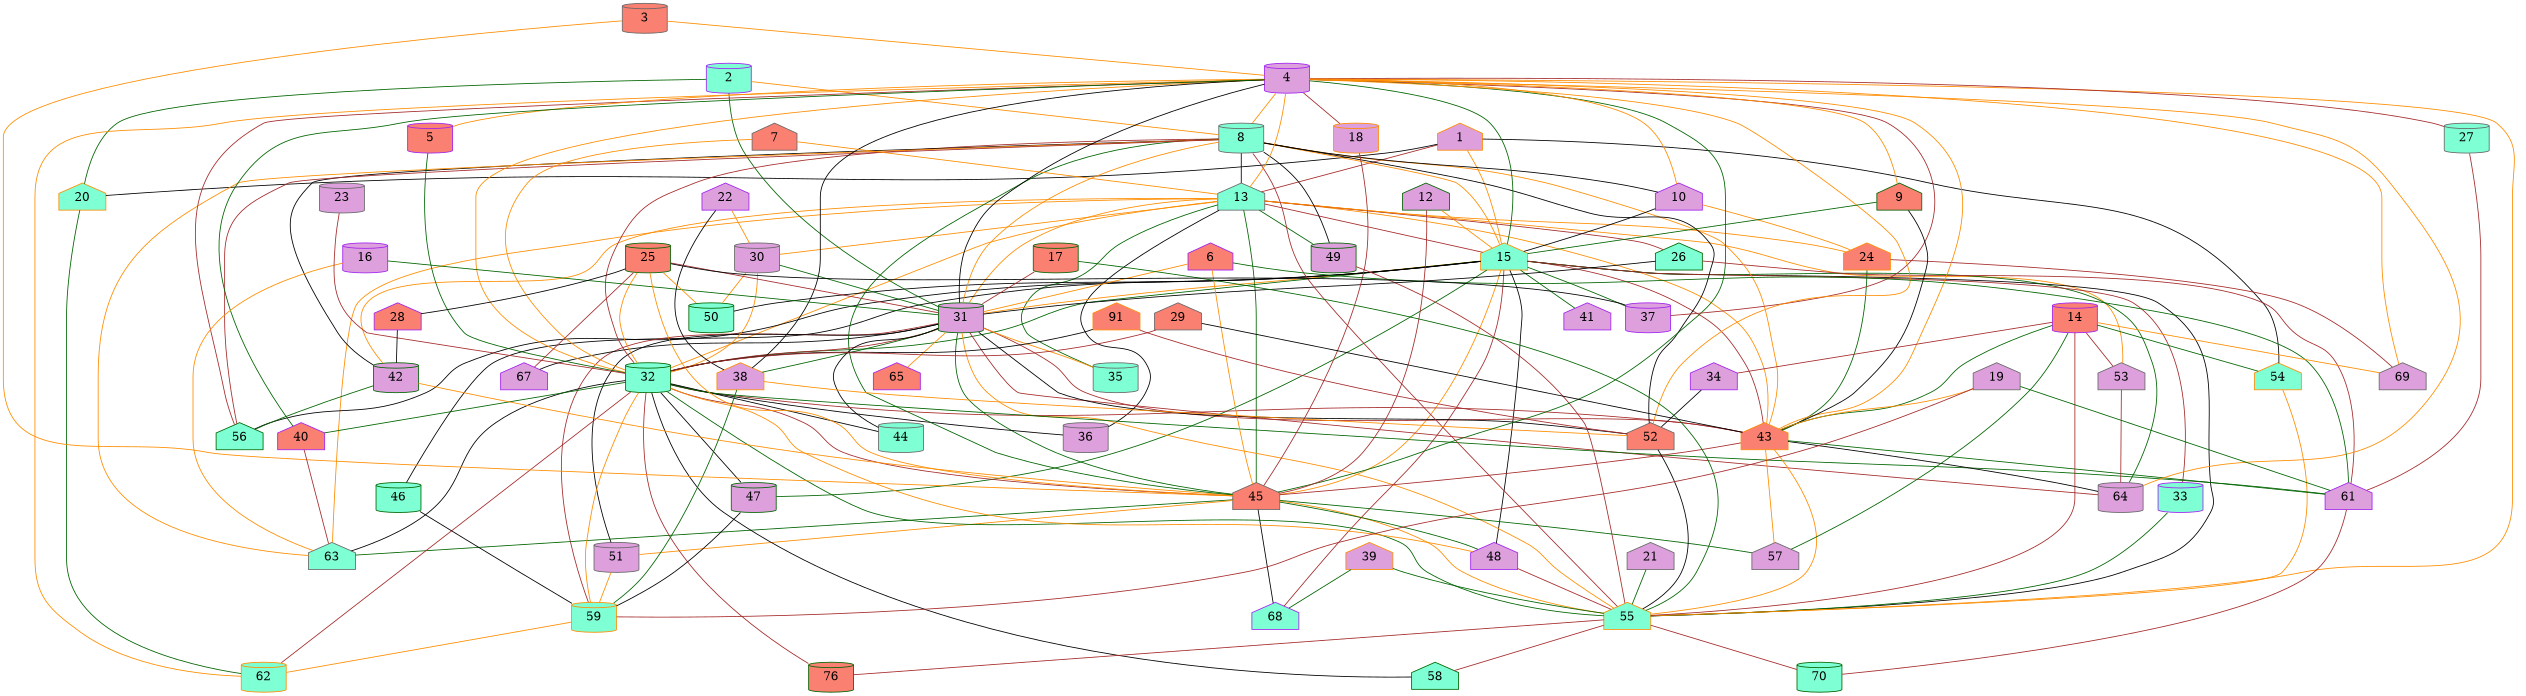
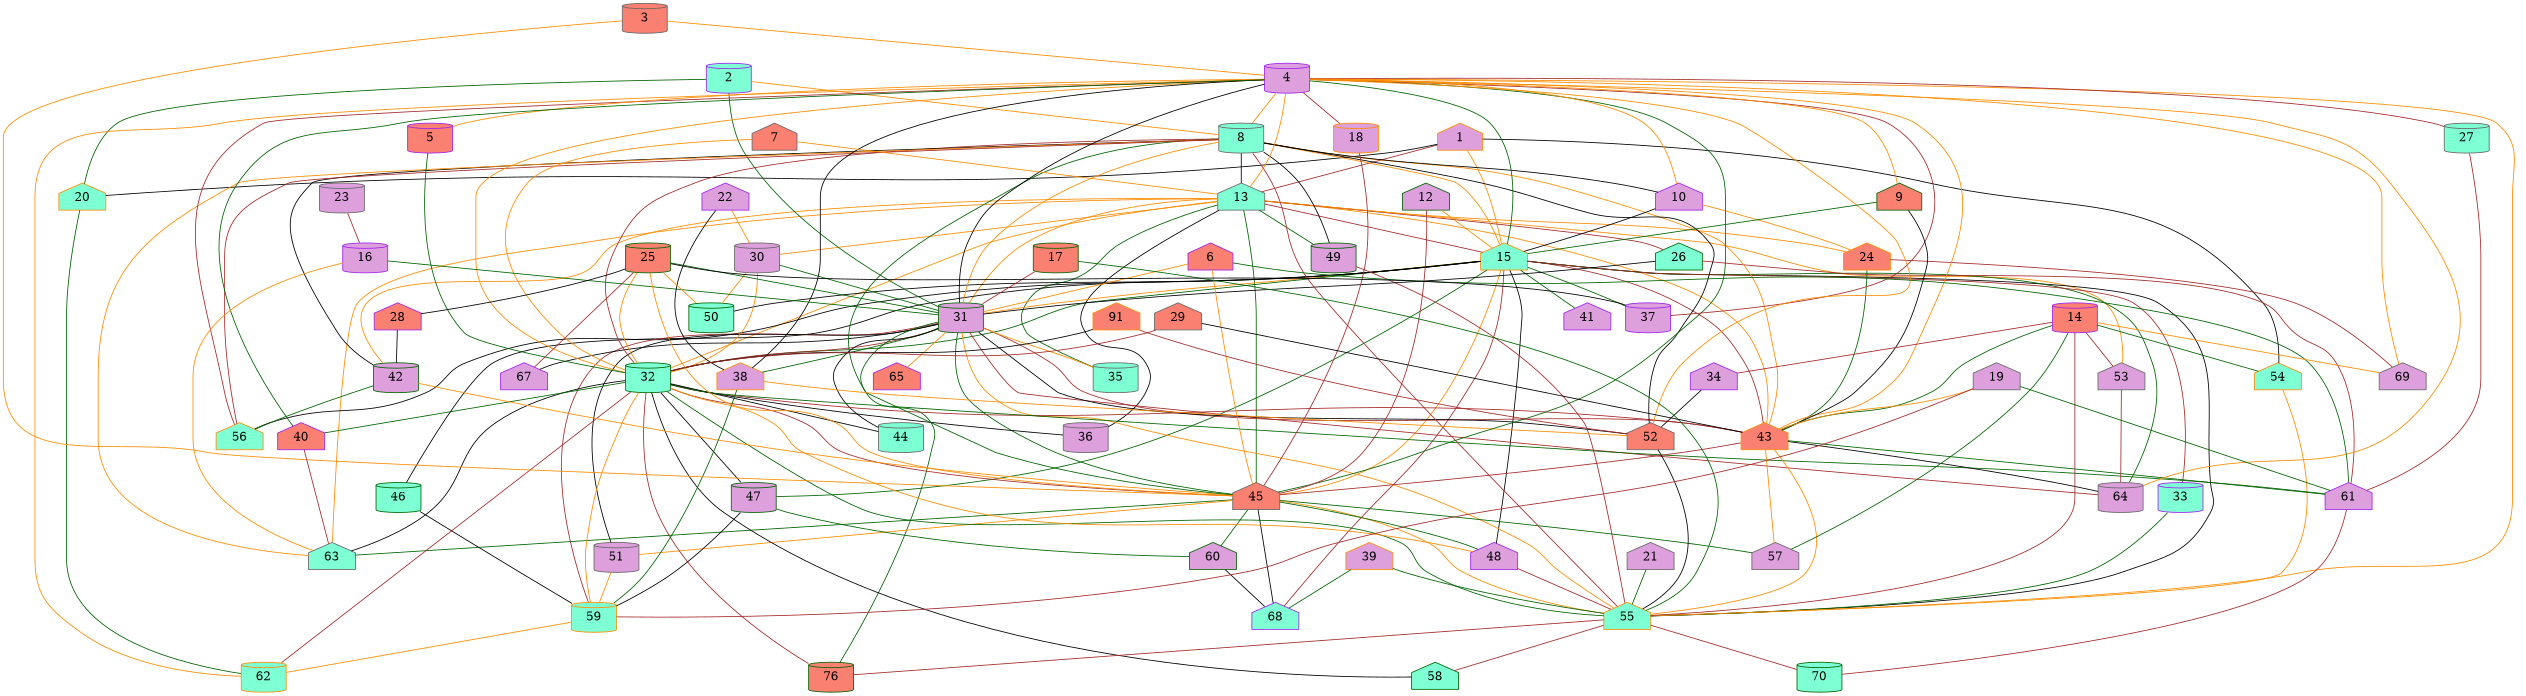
(805, 288) -> (805, 288)
(431, 343) -> (354, 228)
(240, 438) -> (240, 438)
none -> (930, 456)
none -> (1213, 557)
